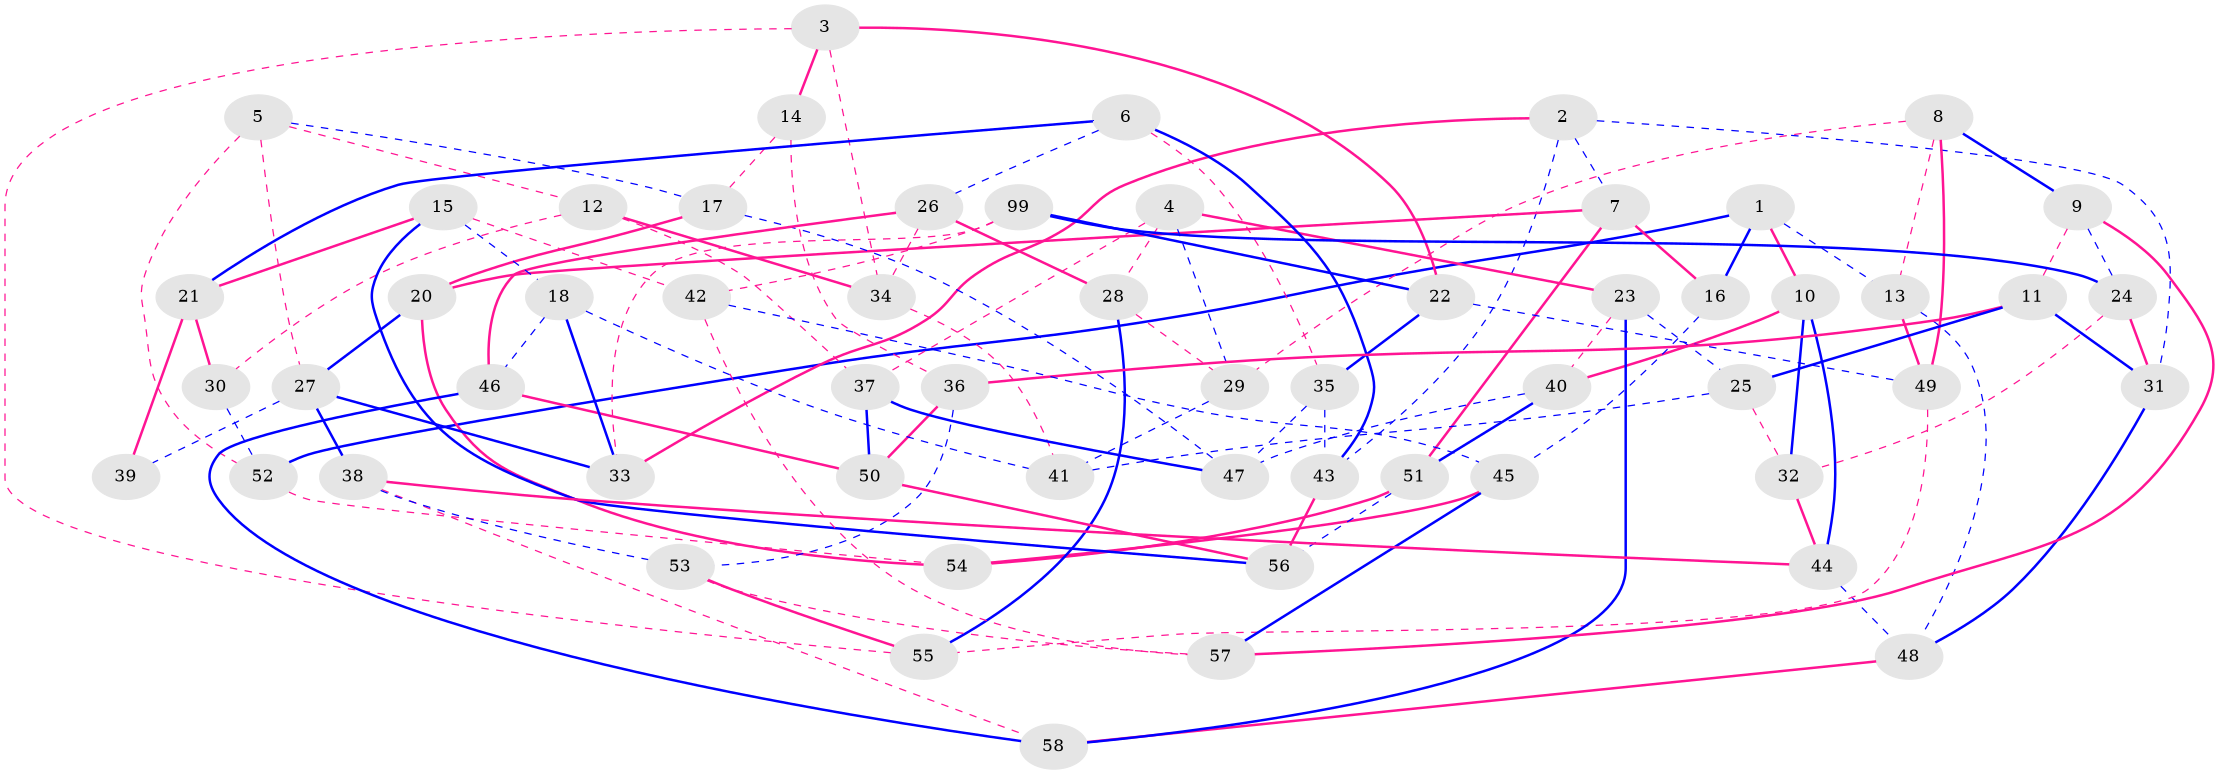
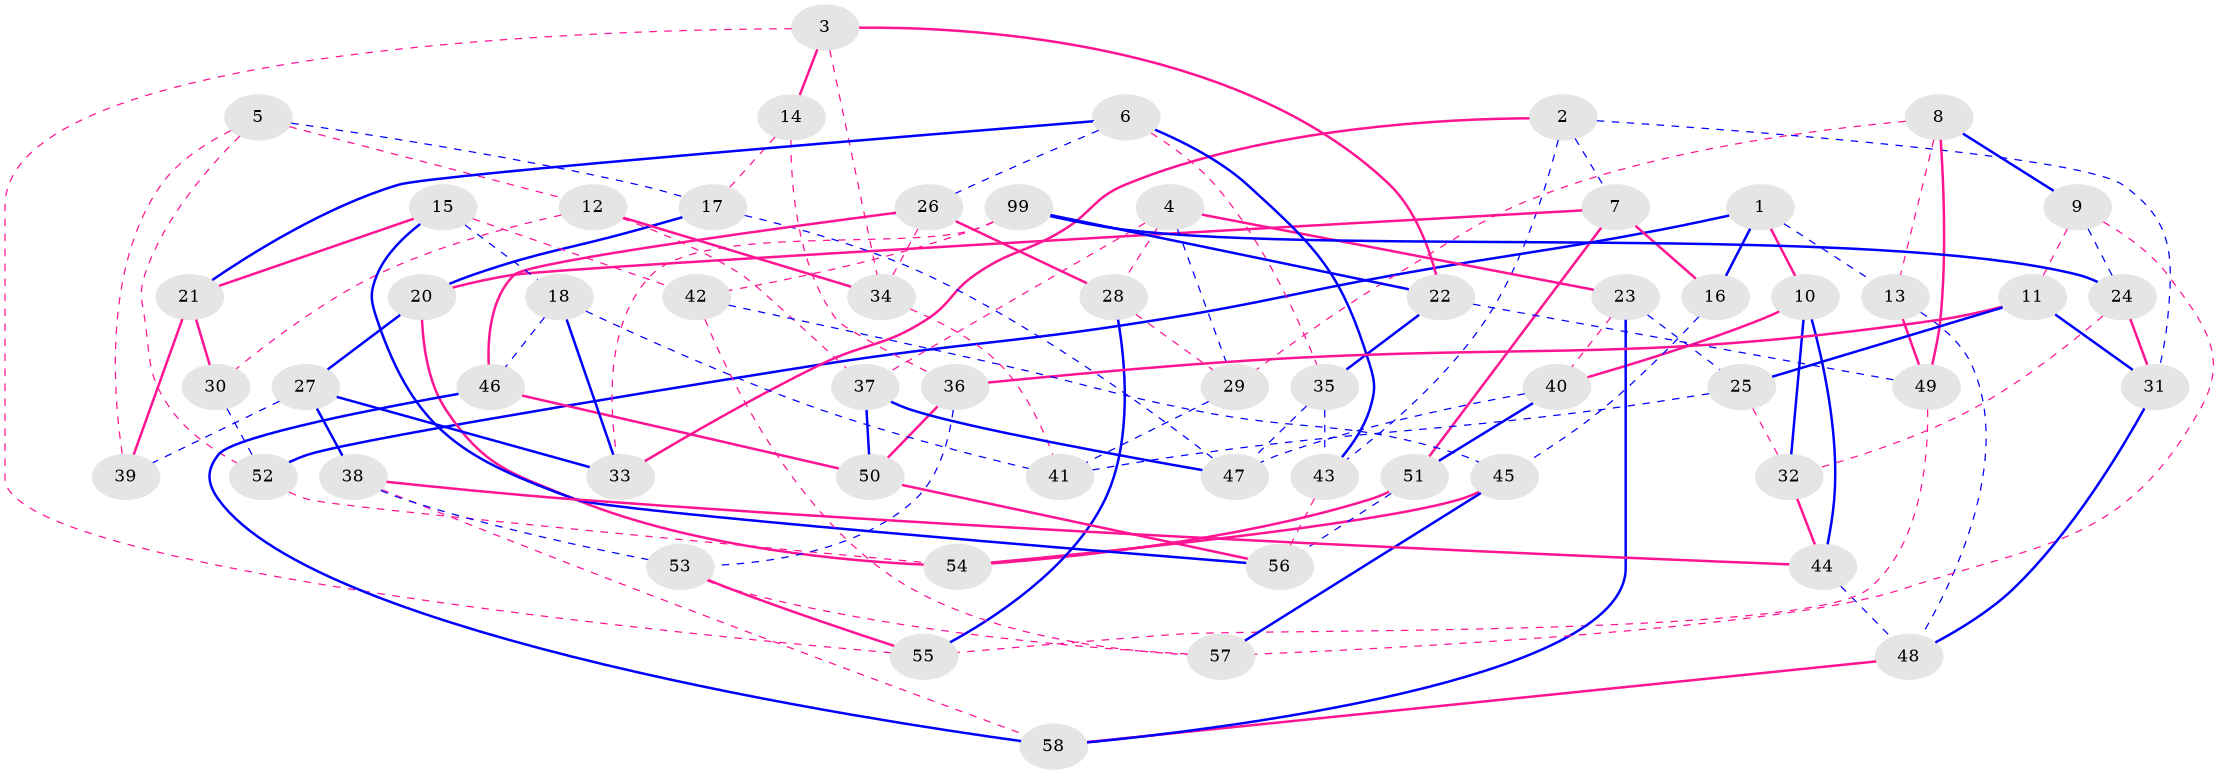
(577, 245) -> (577, 245)
(276, 253) -> (125, 272)
(1302, 522) -> (1302, 522)
(1874, 596) -> (1874, 596)
